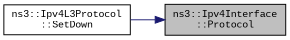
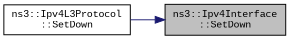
(225, 20) -> (225, 20)
